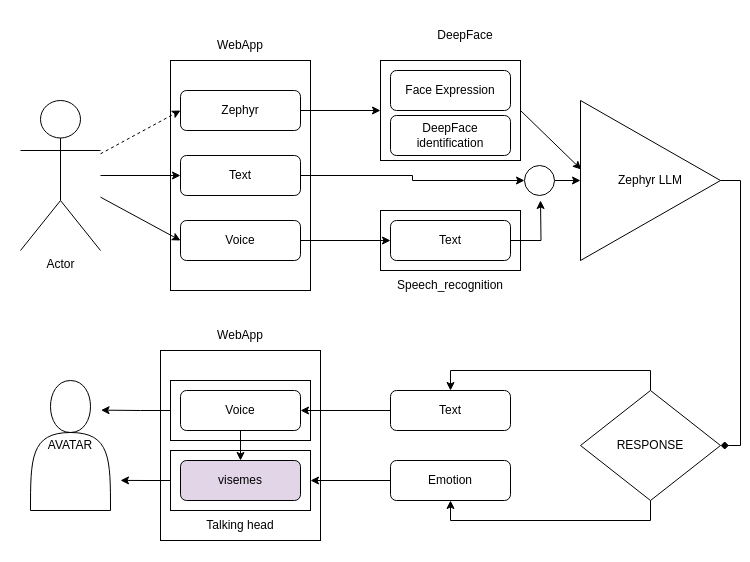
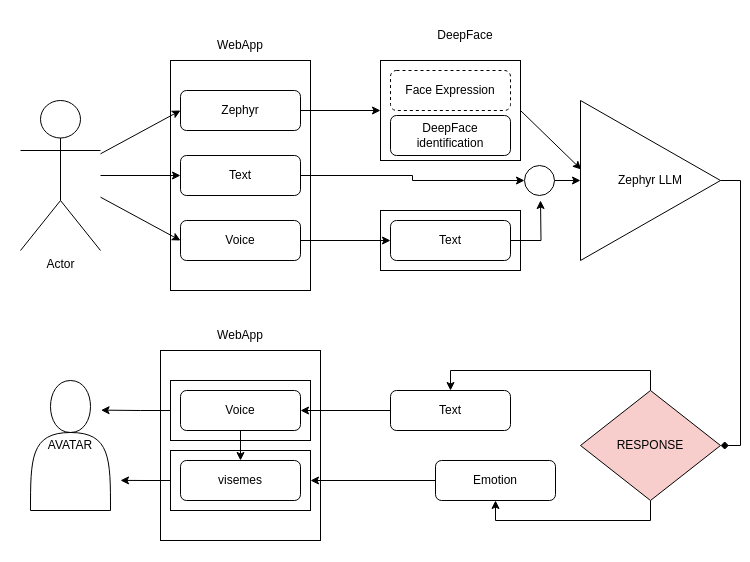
(451, 91) -> (451, 91)
(138, 134) -> (138, 134)
(451, 286) -> none
(651, 446) -> (651, 446)
(241, 481) -> (241, 481)
(451, 481) -> (496, 481)
(241, 526) -> none
